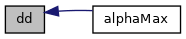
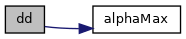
(76, 10) -> (62, 28)
